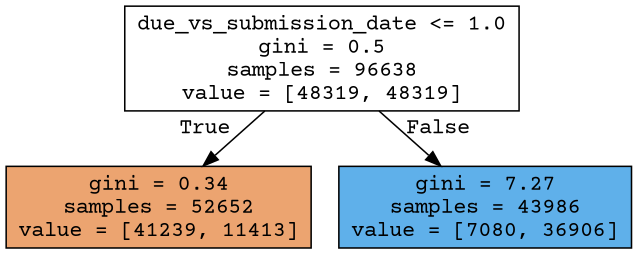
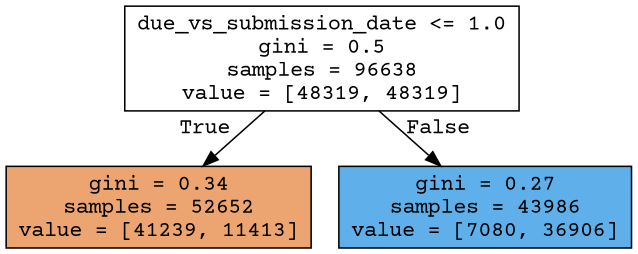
(485, 207) -> (485, 207)
